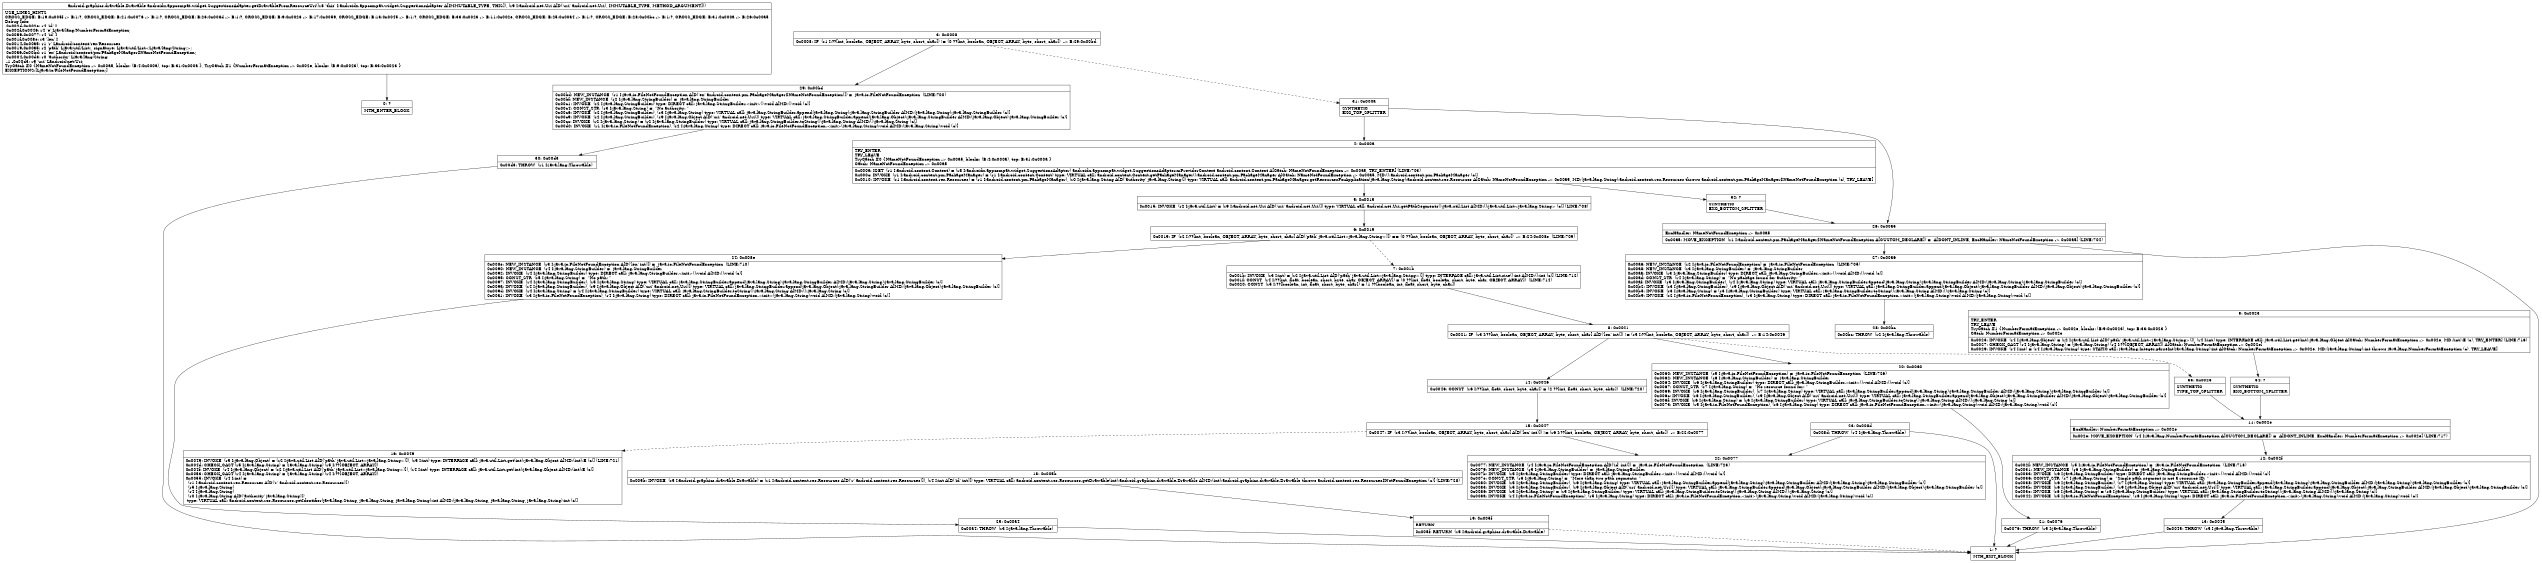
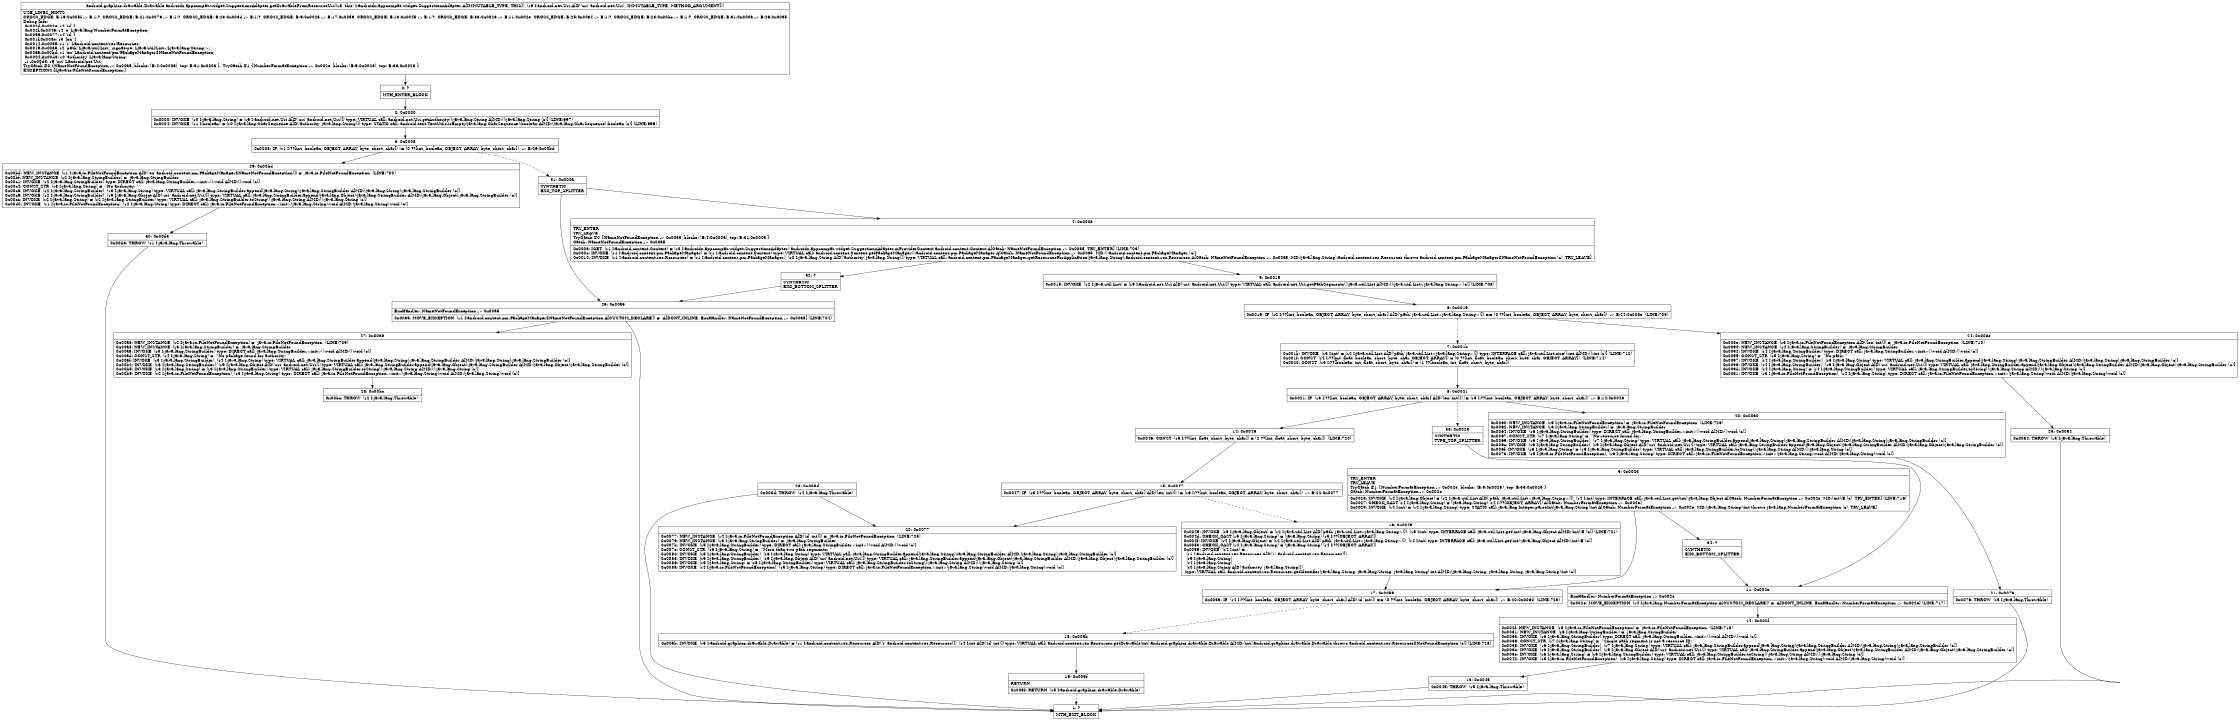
none -> (405, 119)
none -> (1382, 597)
